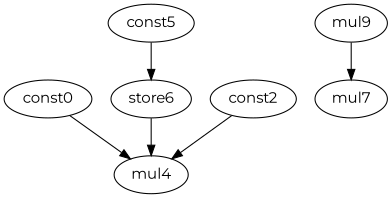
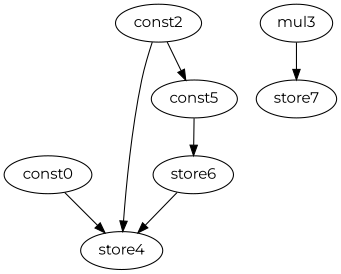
(351, 23) -> (296, 23)
none -> (174, 56)
(351, 99) -> (296, 99)
(151, 175) -> (122, 251)
